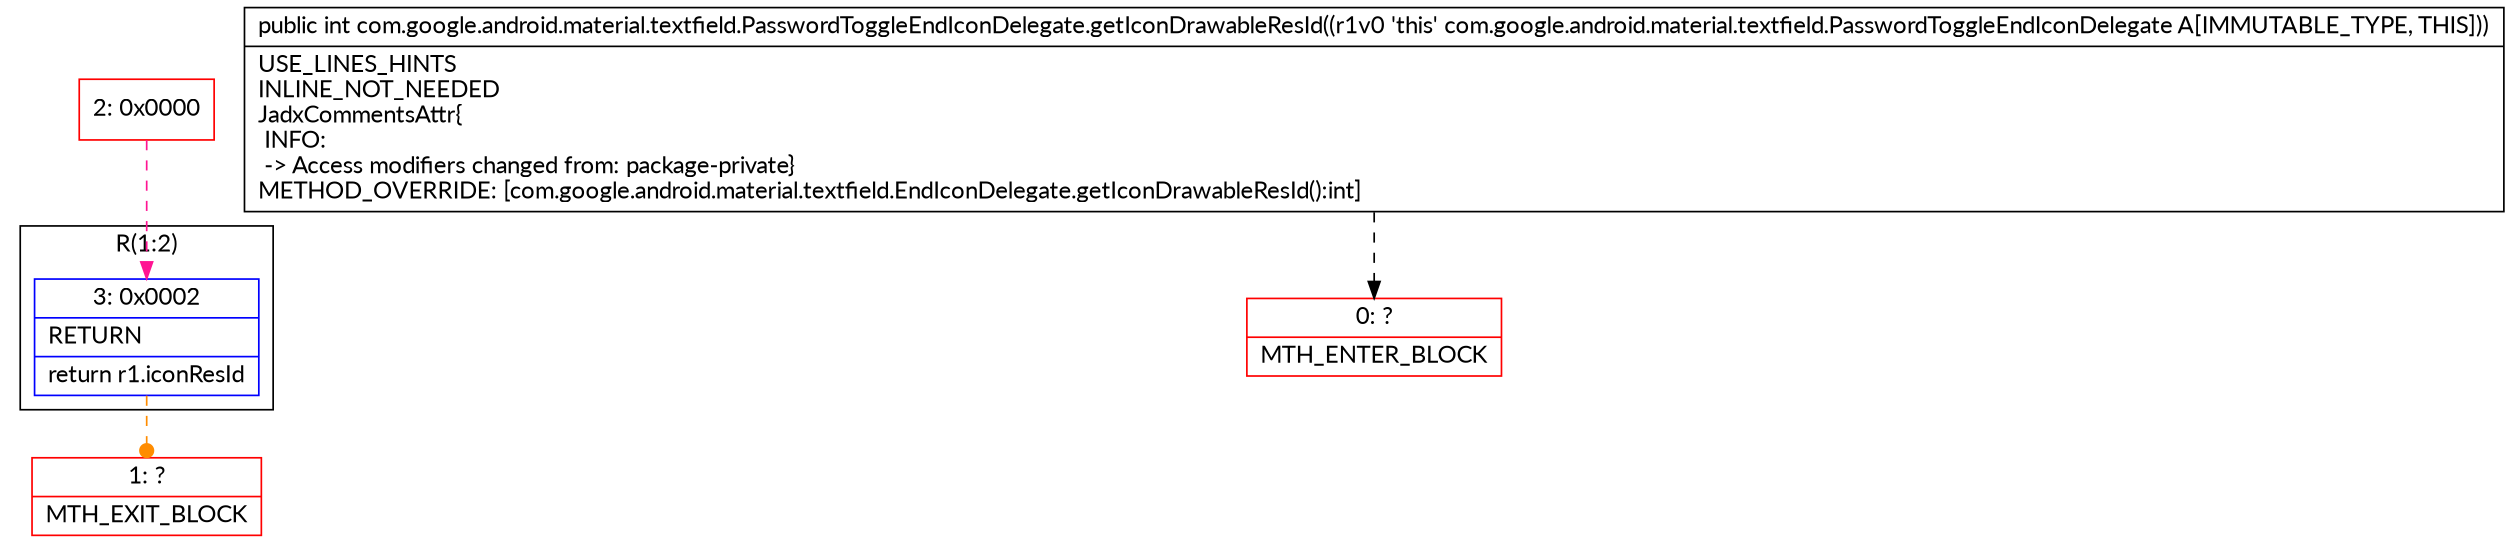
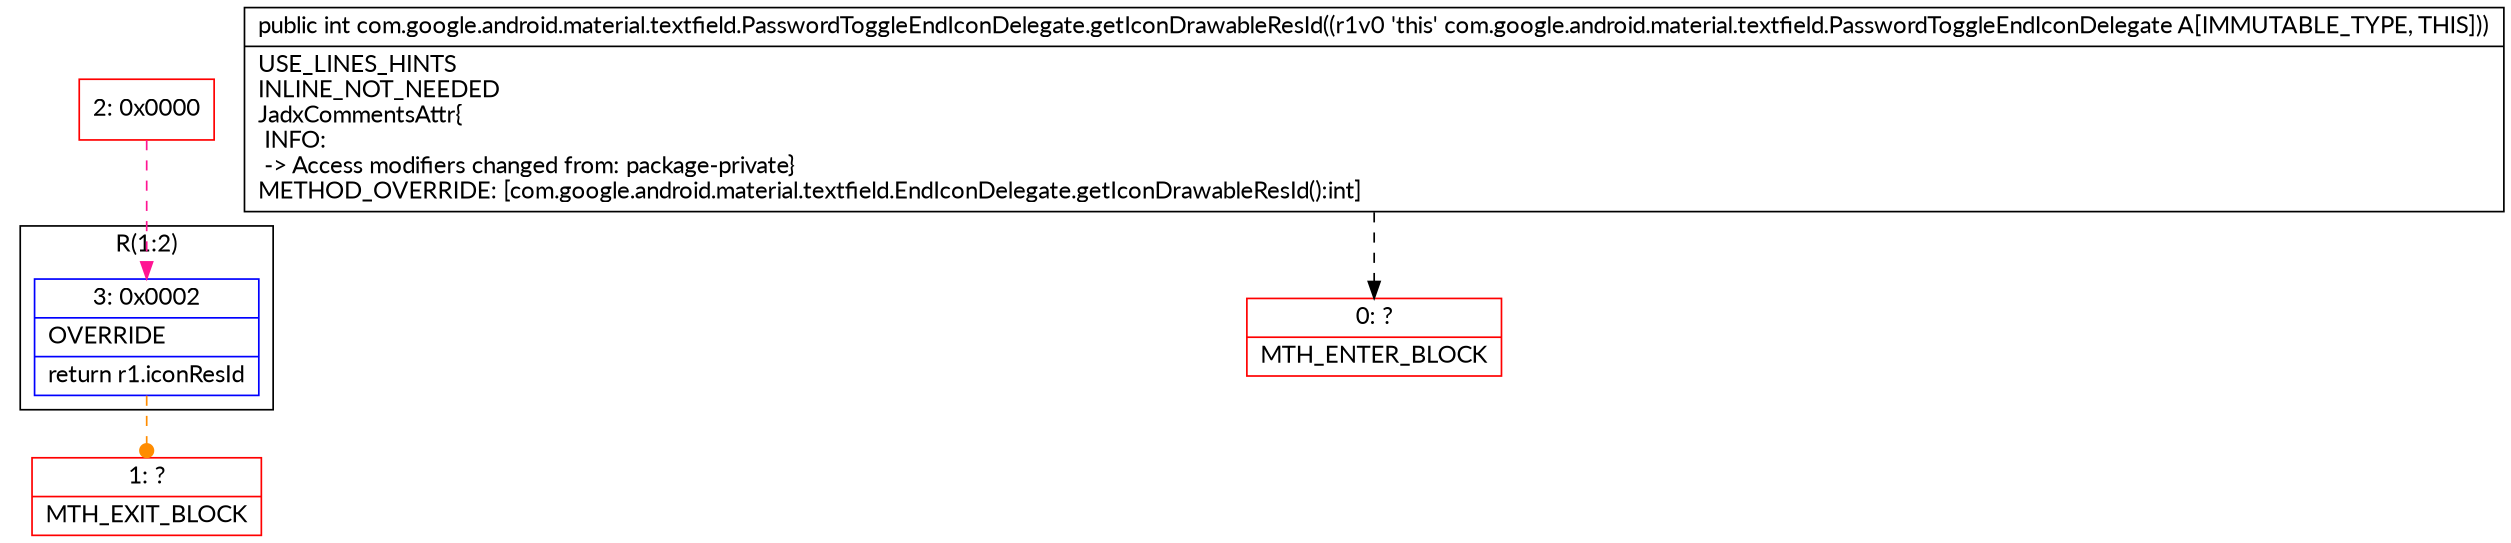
(95, 336) -> (107, 336)
